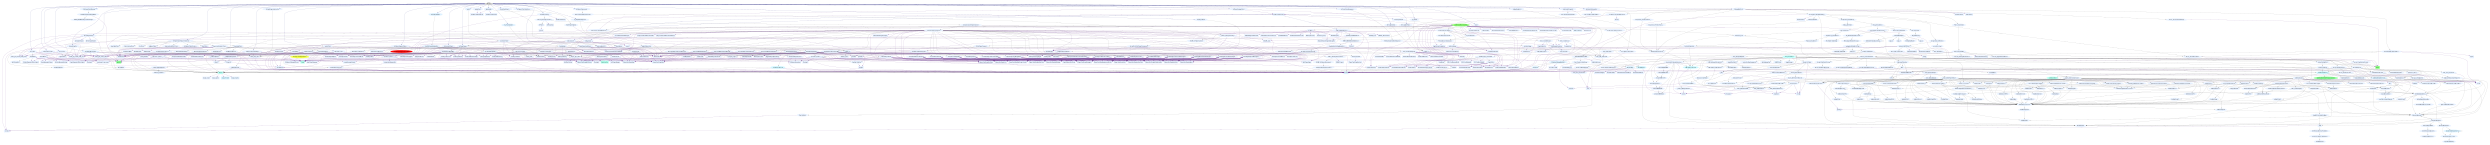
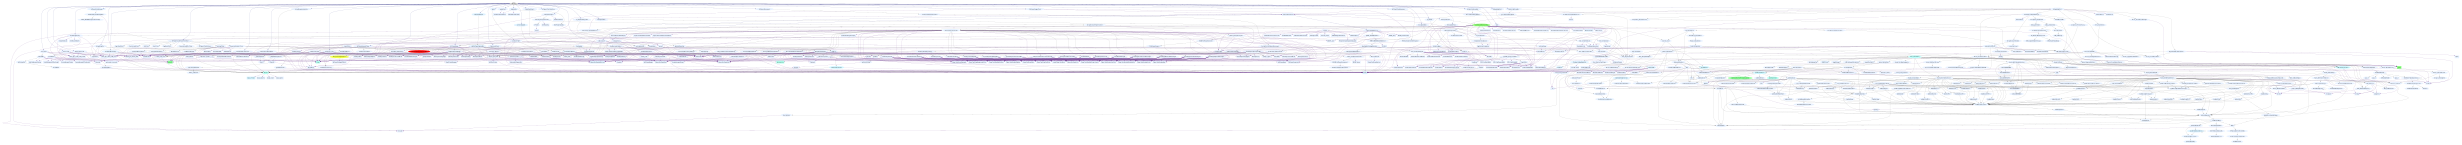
(687, 57) -> none
none -> (2088, 62)
